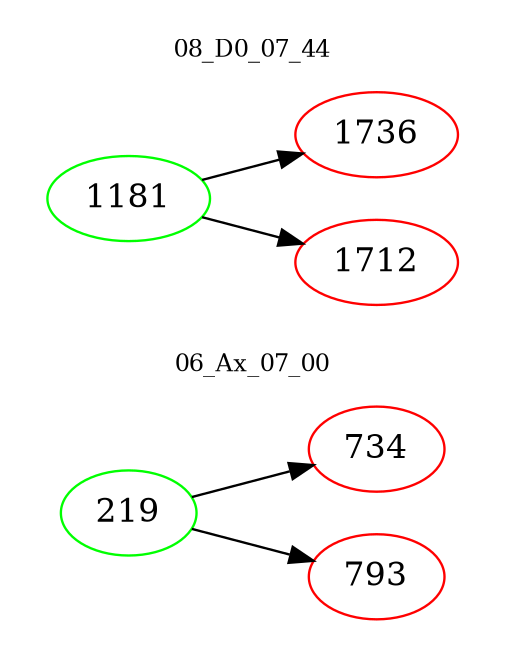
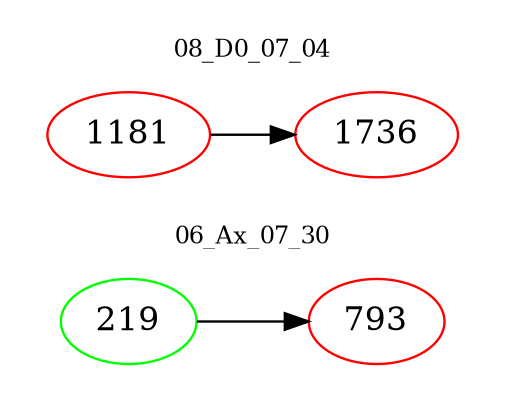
(253, 51) -> (253, 51)
(129, 199) -> (129, 135)
(377, 262) -> none
(253, 365) -> (253, 238)
(377, 449) -> none
